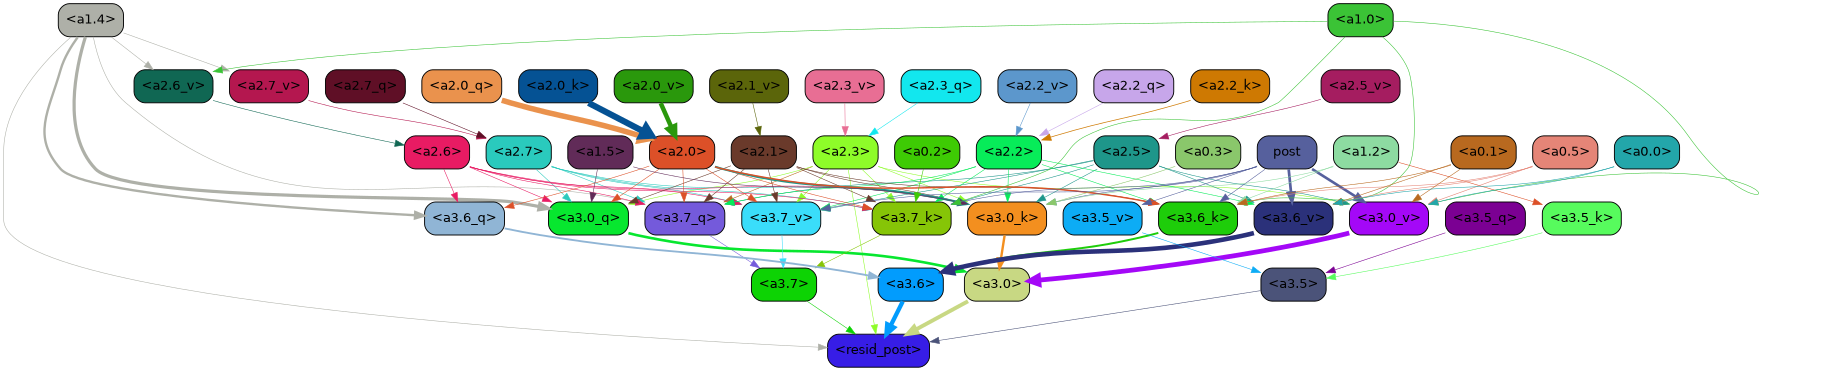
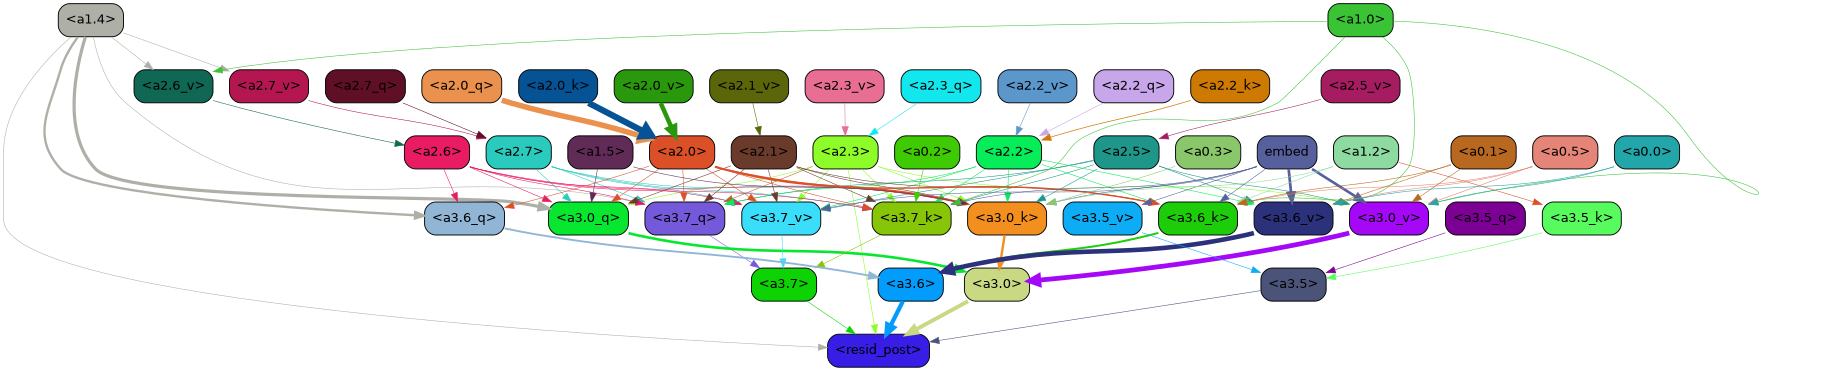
(1287, 152) -> (1287, 152)
(836, 186) -> (836, 186)
